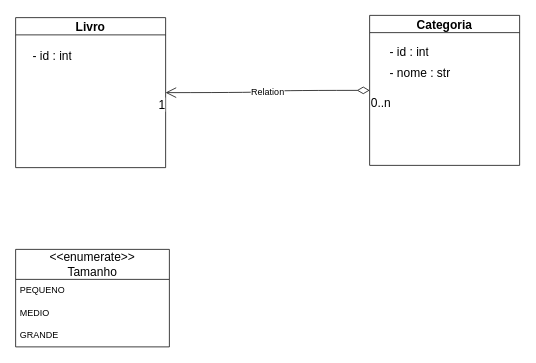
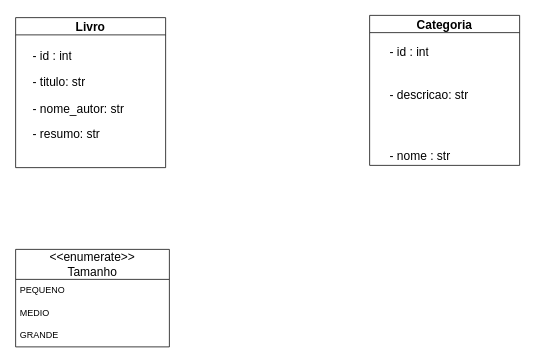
(444, 71) -> (444, 153)
none -> (87, 79)
(260, 92) -> none
none -> (444, 93)
none -> (87, 108)
none -> (87, 132)
